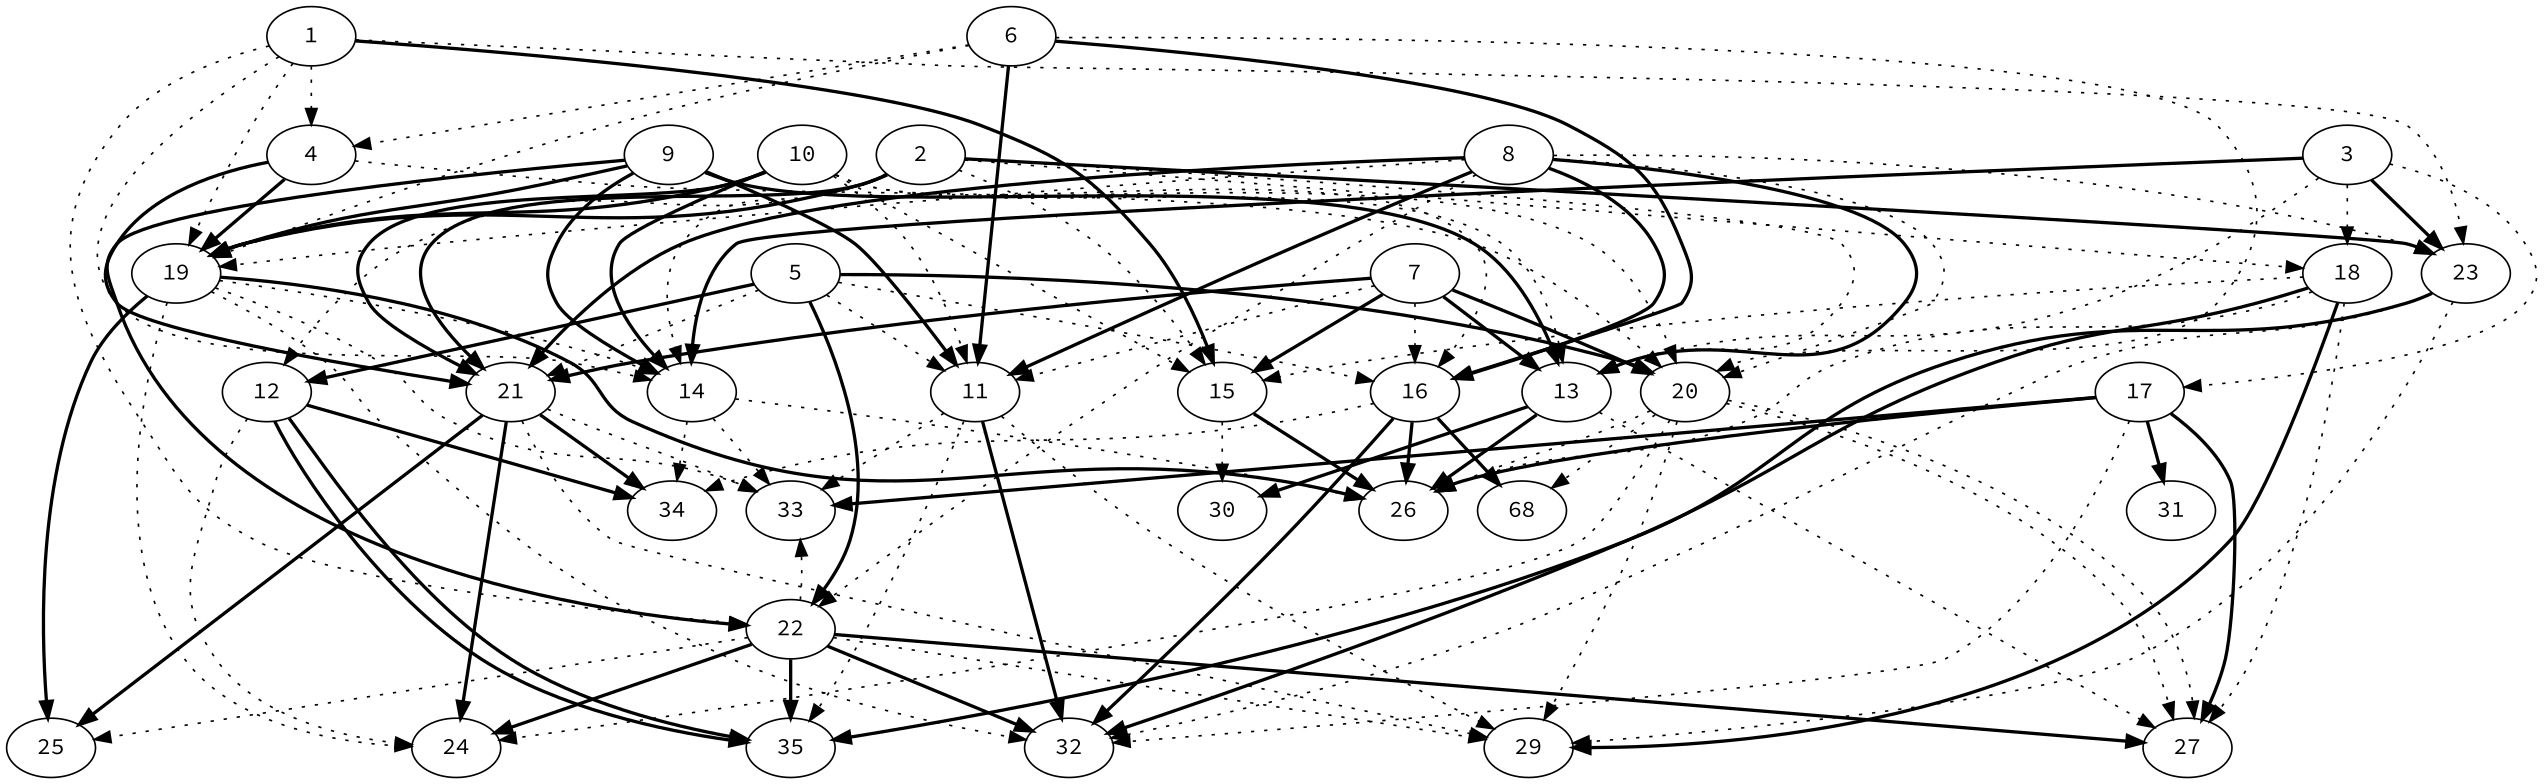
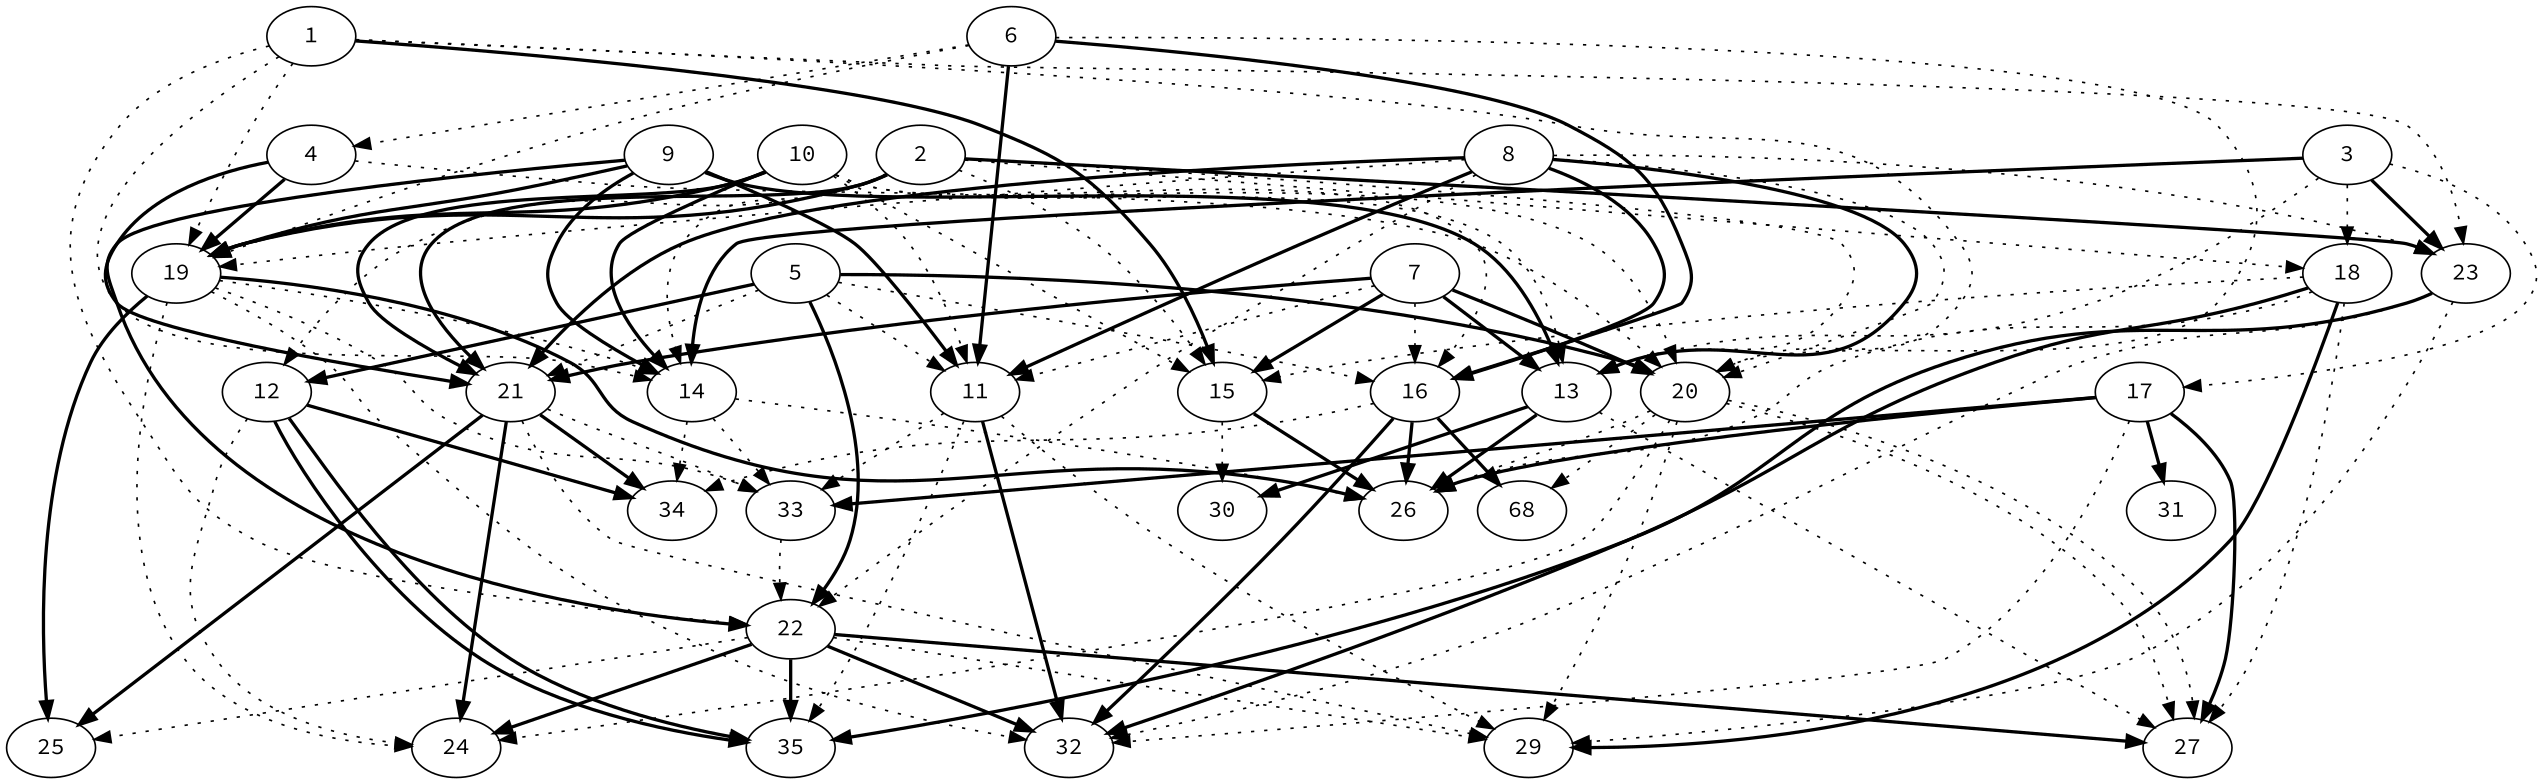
(311, 87) -> (1330, 97)
(802, 576) -> (780, 561)
